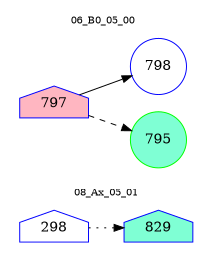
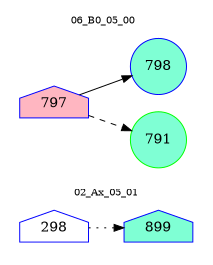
(158, 66) -> (158, 66)
(158, 140) -> (158, 140)
(106, 193) -> (106, 193)
(158, 228) -> (158, 228)
